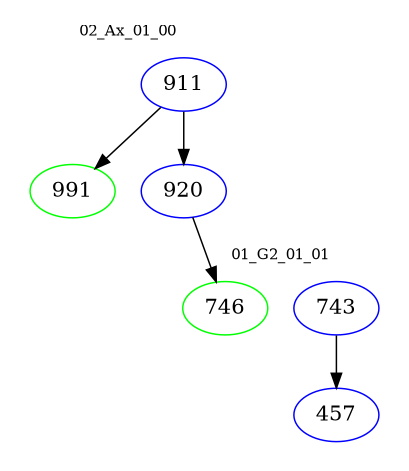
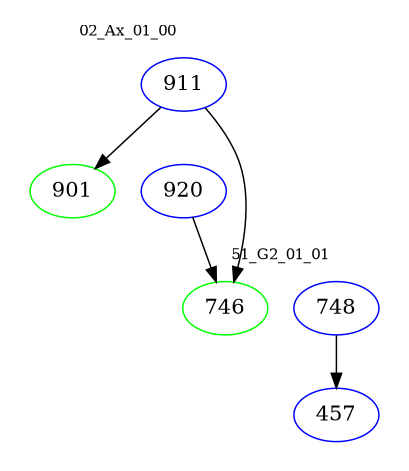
(184, 131) -> (244, 183)
(73, 191) -> (73, 191)
(281, 256) -> (281, 256)
(336, 308) -> (336, 308)
